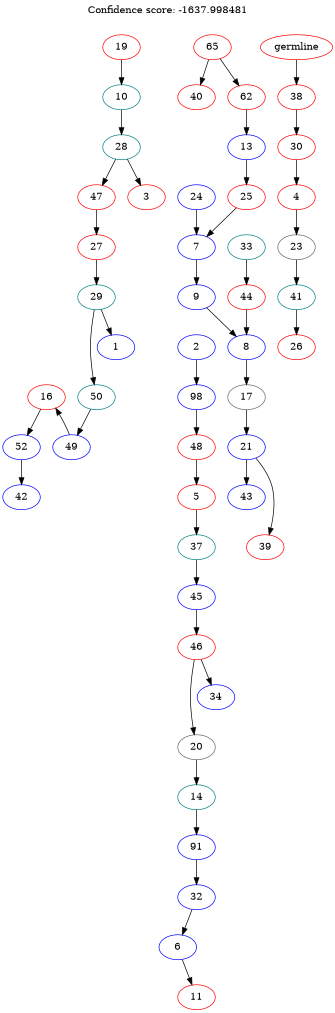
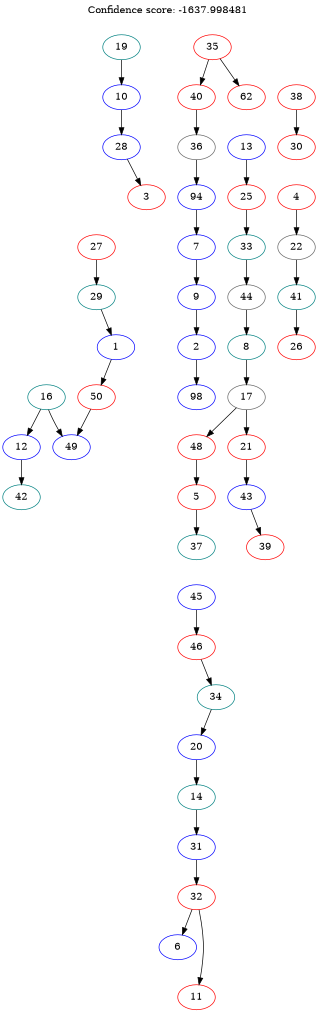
(122, 47) -> (122, 47)
(212, 47) -> (212, 47)
(297, 47) -> none
(122, 97) -> (122, 97)
(247, 119) -> none
(122, 147) -> (122, 147)
none -> (197, 147)
(297, 169) -> none
(97, 197) -> none
(197, 197) -> (197, 197)
(224, 220) -> (247, 219)
(297, 247) -> (297, 247)
(247, 297) -> (247, 297)
(219, 320) -> (197, 319)
(90, 344) -> (108, 369)
(247, 347) -> (247, 347)
(47, 397) -> (47, 397)
(97, 397) -> (97, 397)
(197, 419) -> (224, 420)
(65, 424) -> (53, 420)
(22, 447) -> (22, 447)
(247, 447) -> (247, 447)
(273, 491) -> (255, 519)
(22, 497) -> (22, 497)
(197, 569) -> none
(190, 694) -> (208, 719)
(216, 697) -> (216, 697)
(197, 747) -> (197, 747)
(197, 847) -> (197, 847)
(197, 897) -> (197, 897)
(186, 969) -> (203, 944)
